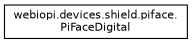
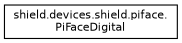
(96, 22) -> (91, 22)
